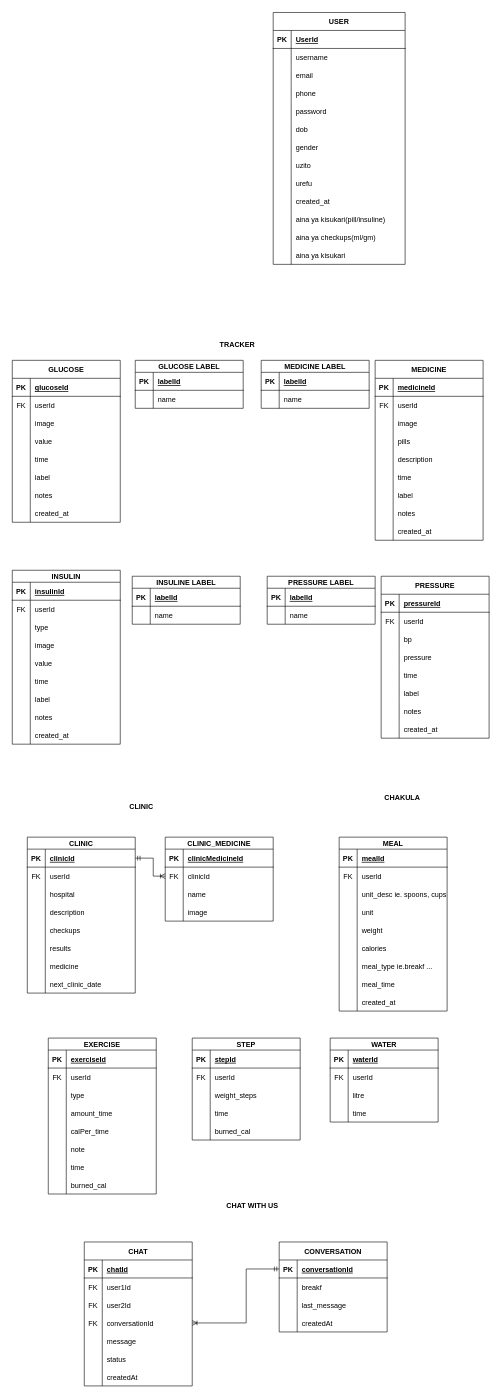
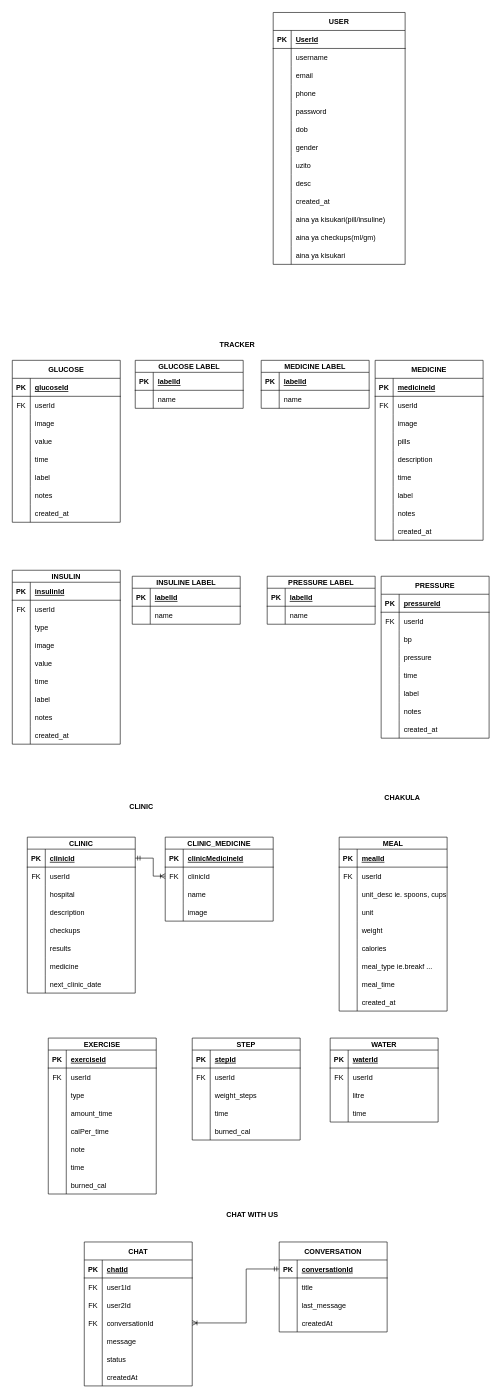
(306, 184) -> (304, 184)
(252, 1206) -> (252, 1215)
(314, 1288) -> (310, 1288)
